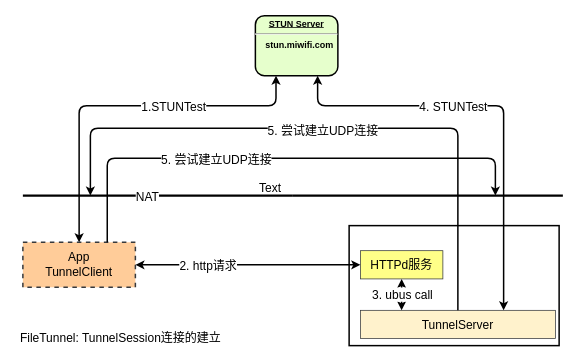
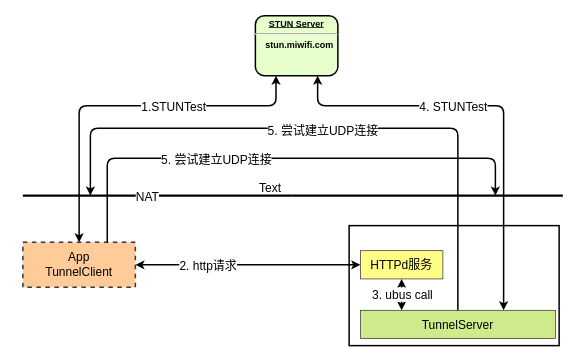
(458, 324) -> (458, 324)
(120, 338) -> none
